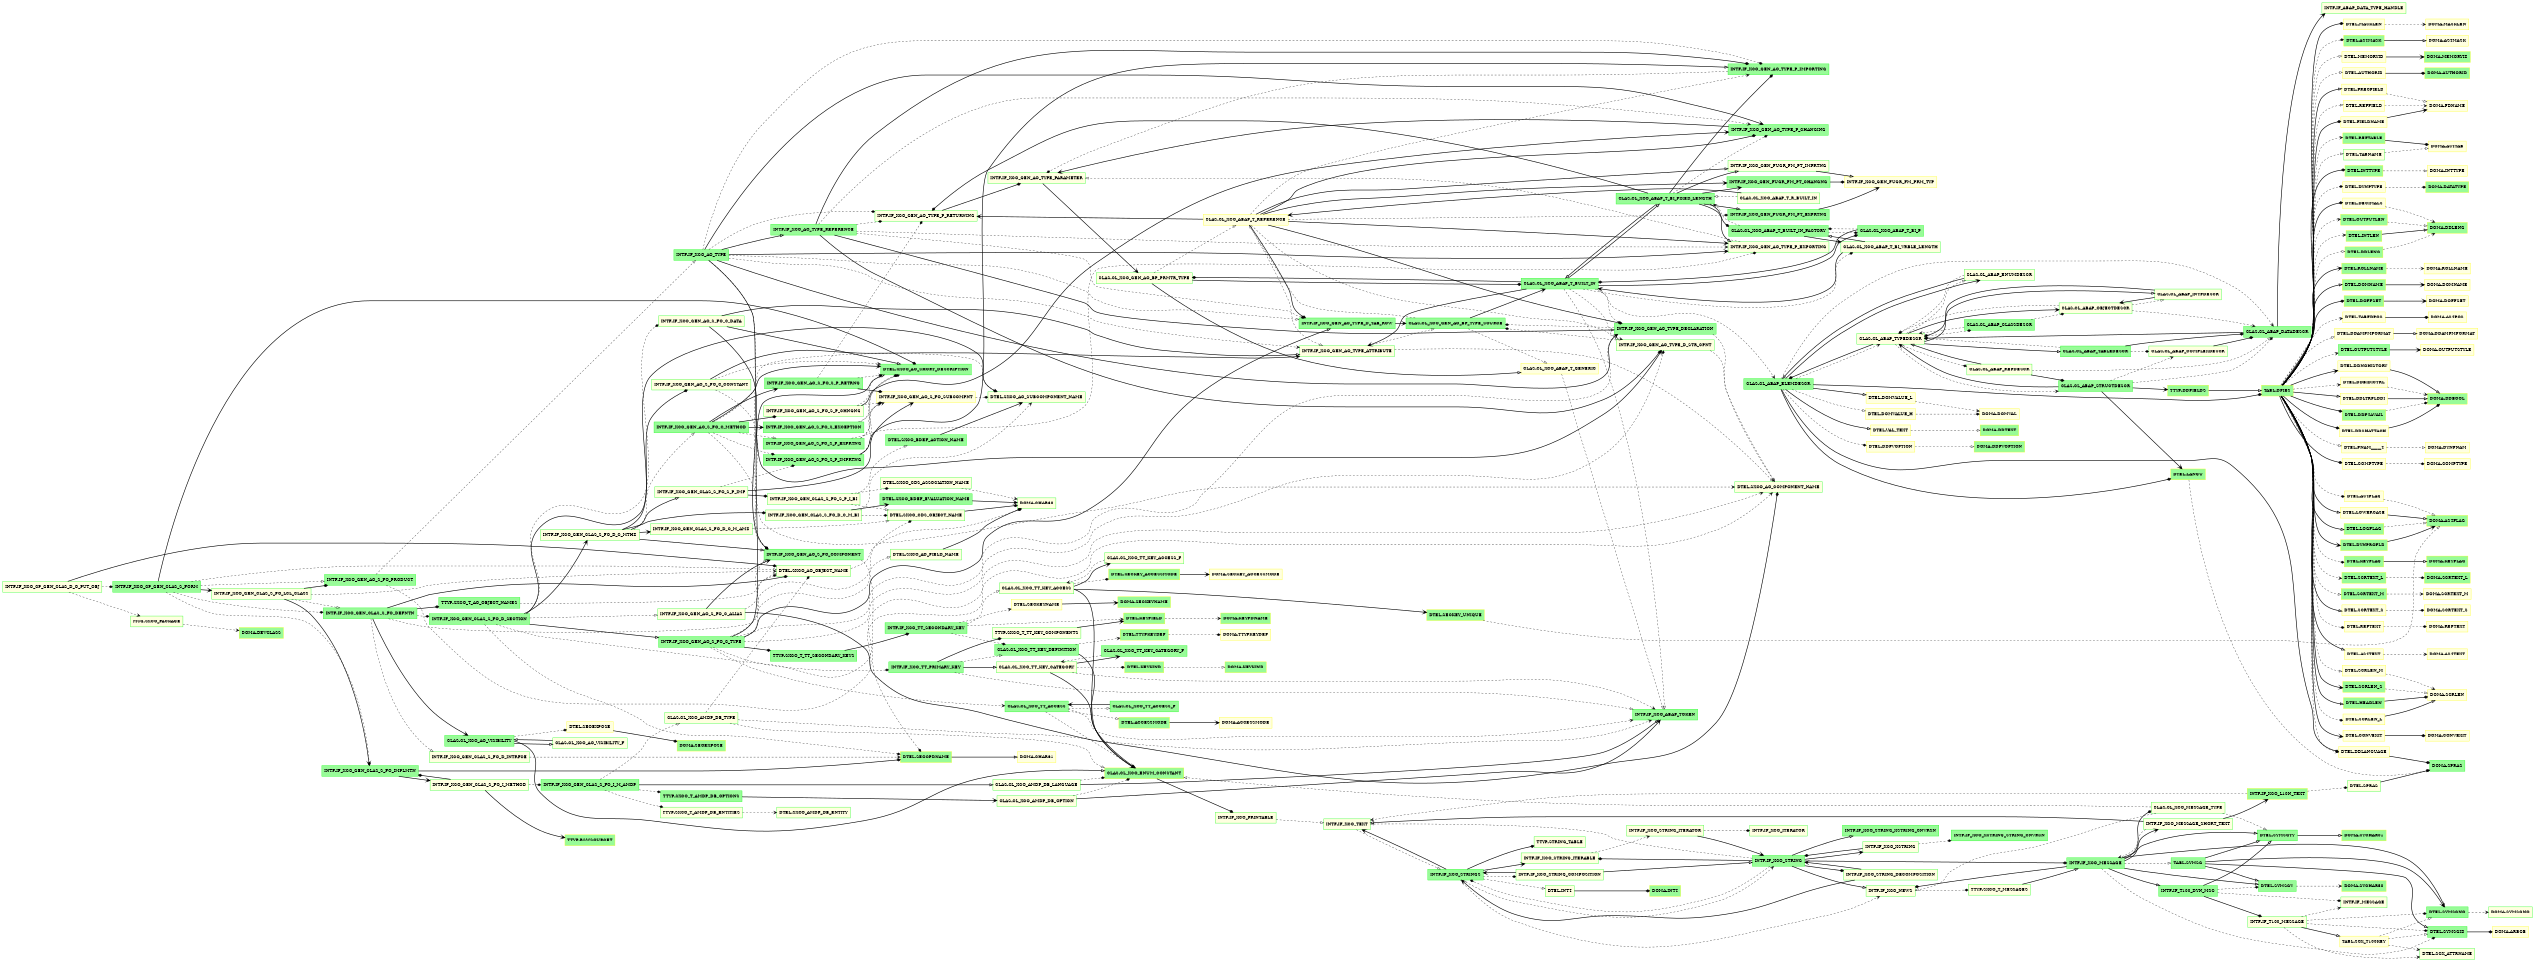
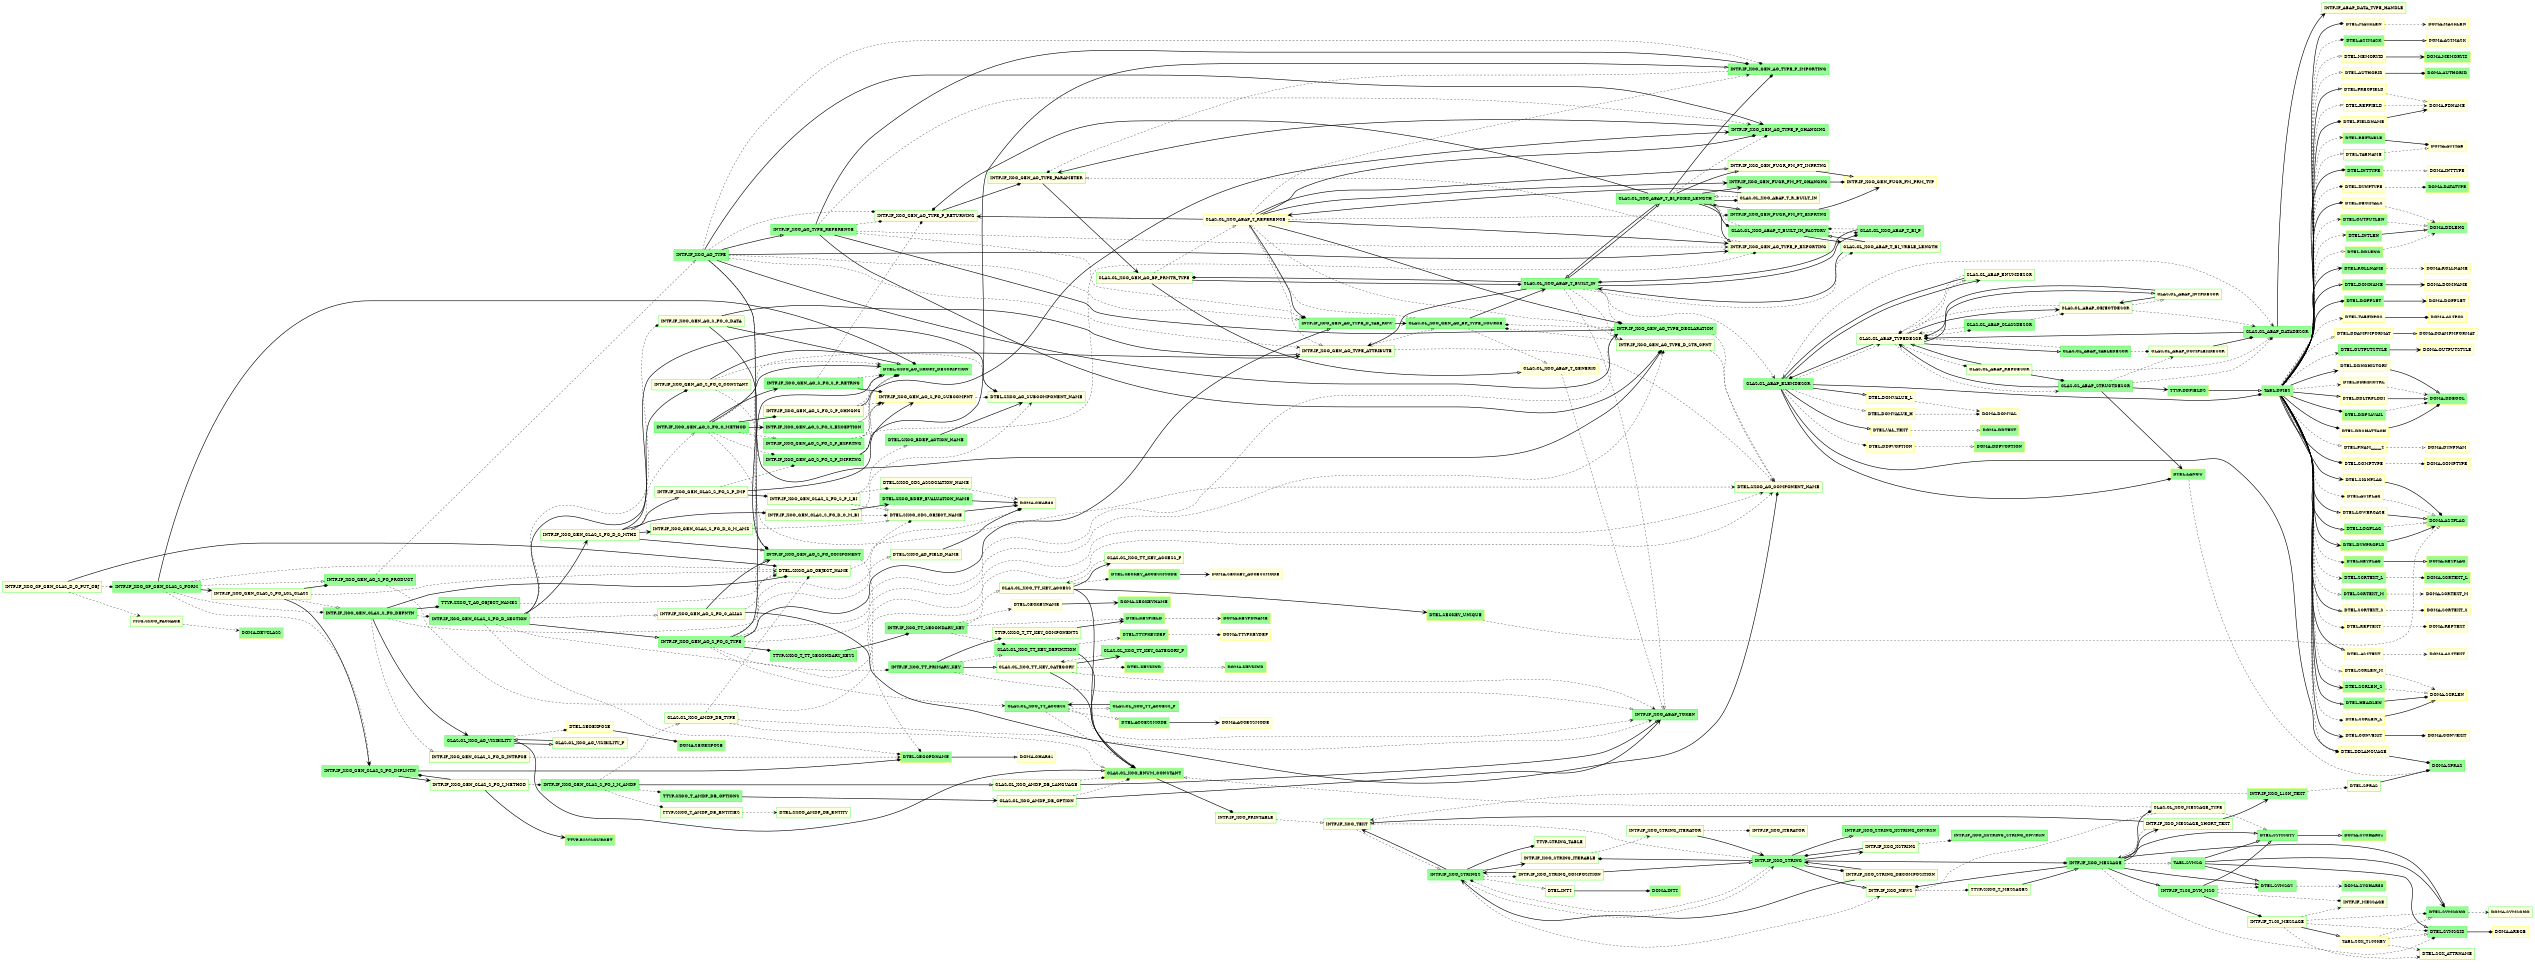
none -> (1724, 200)
(2182, 339) -> none
none -> (2364, 480)
